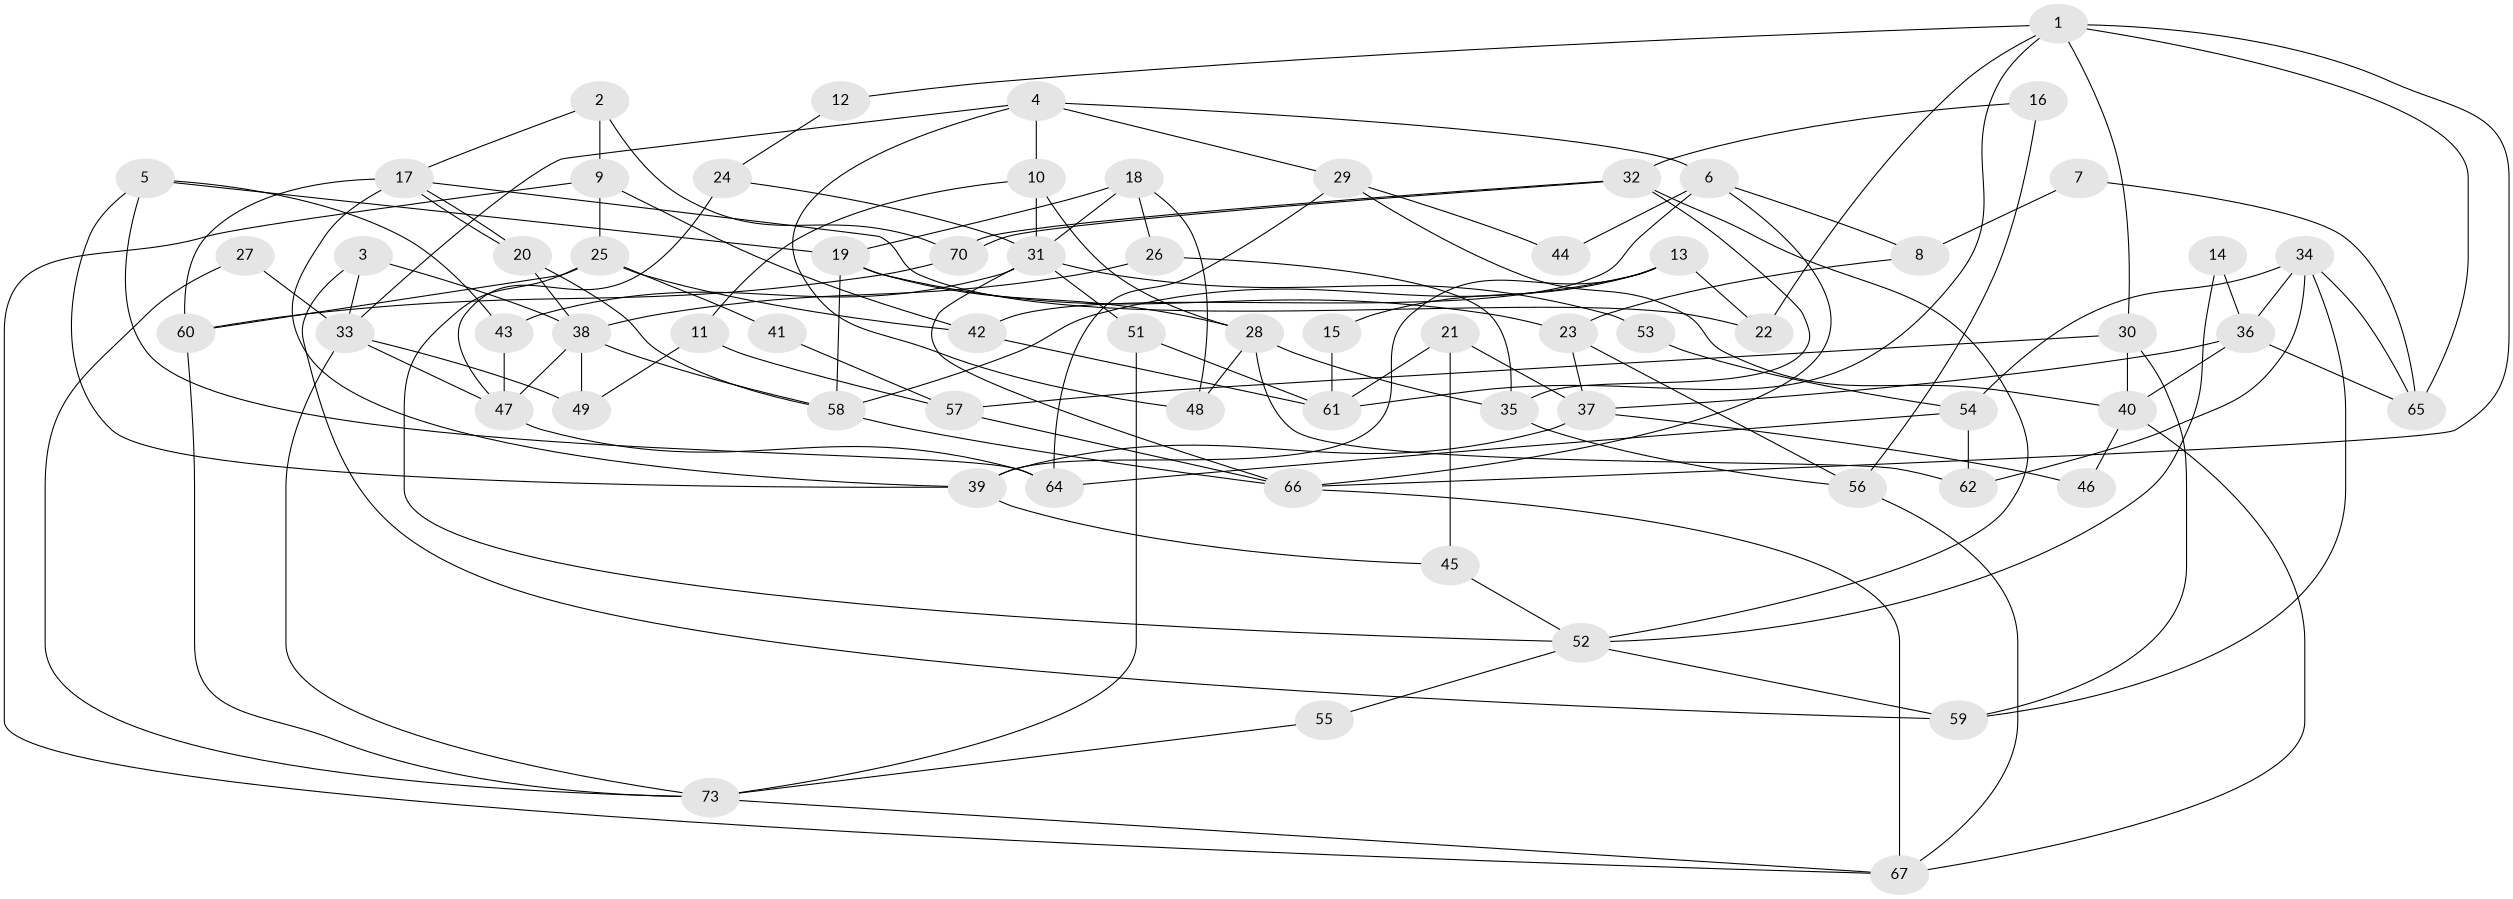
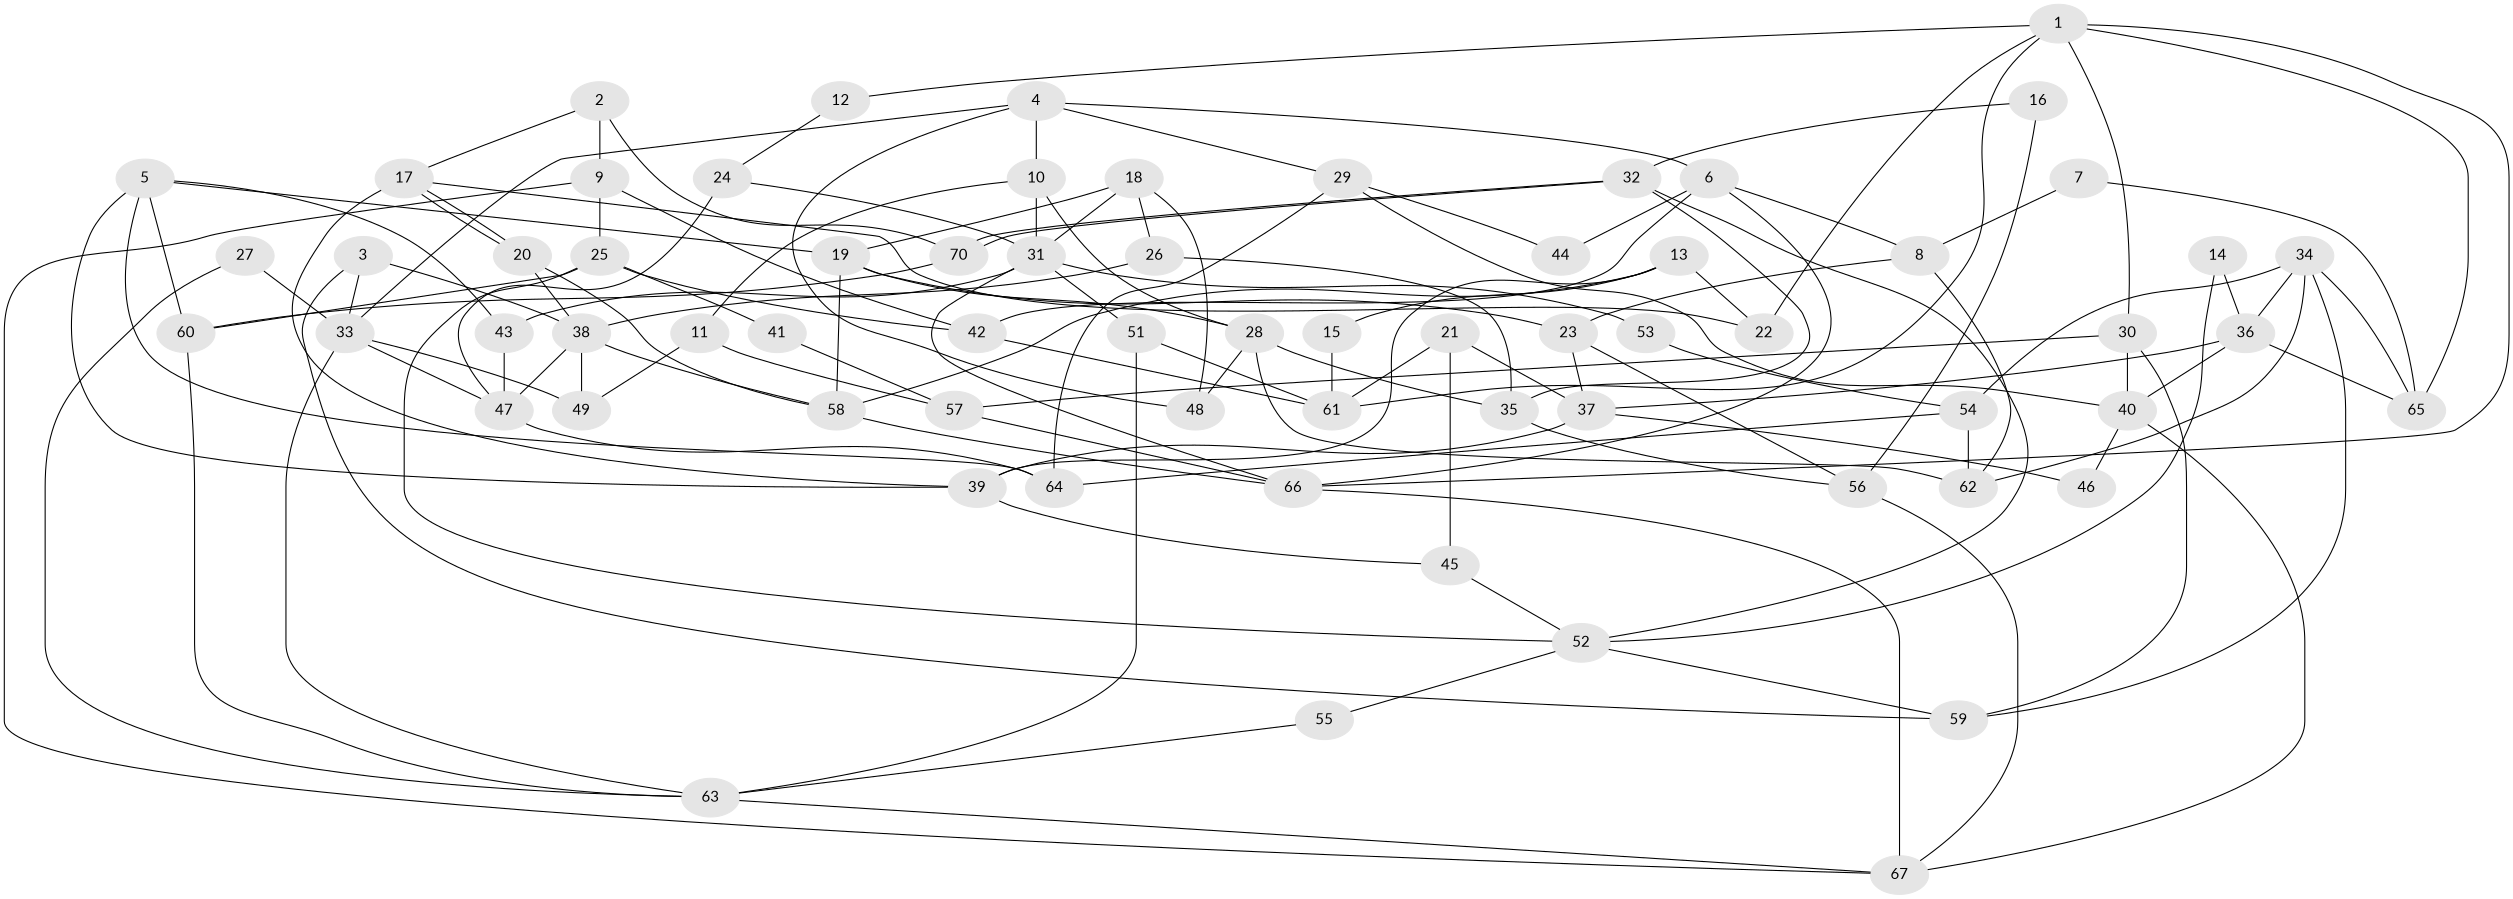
(247, 207) -> (166, 256)
none -> (1995, 362)
(711, 798) -> (711, 798)
